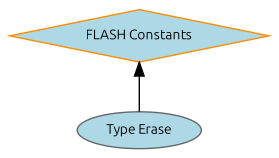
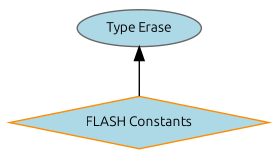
(139, 94) -> (139, 78)
